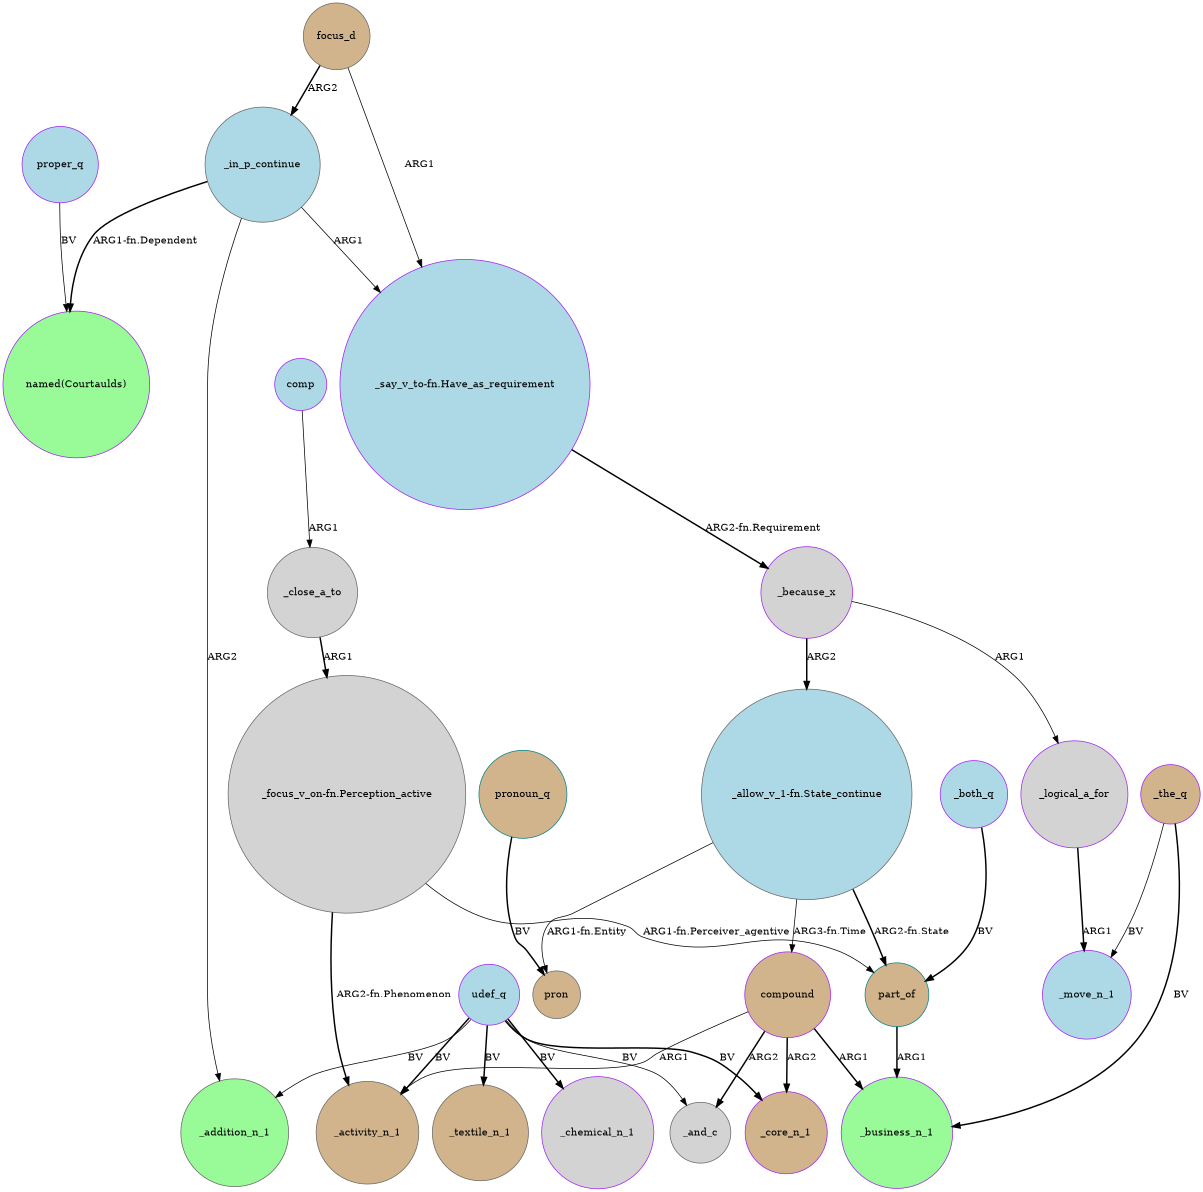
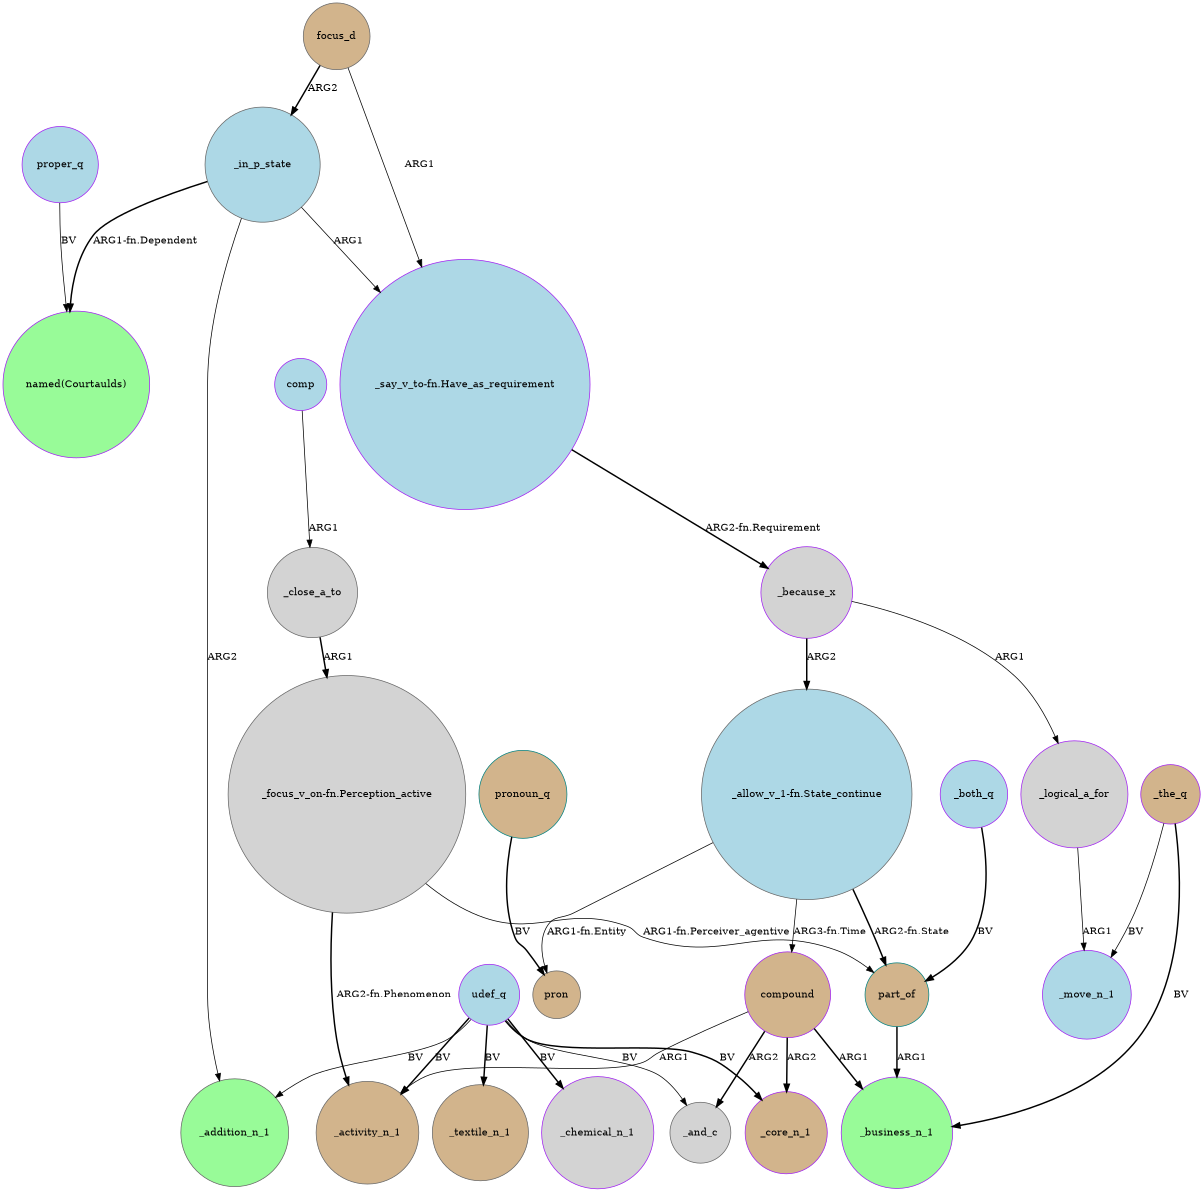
(263, 165) -> (263, 165)
(1081, 895) -> (1081, 895)
